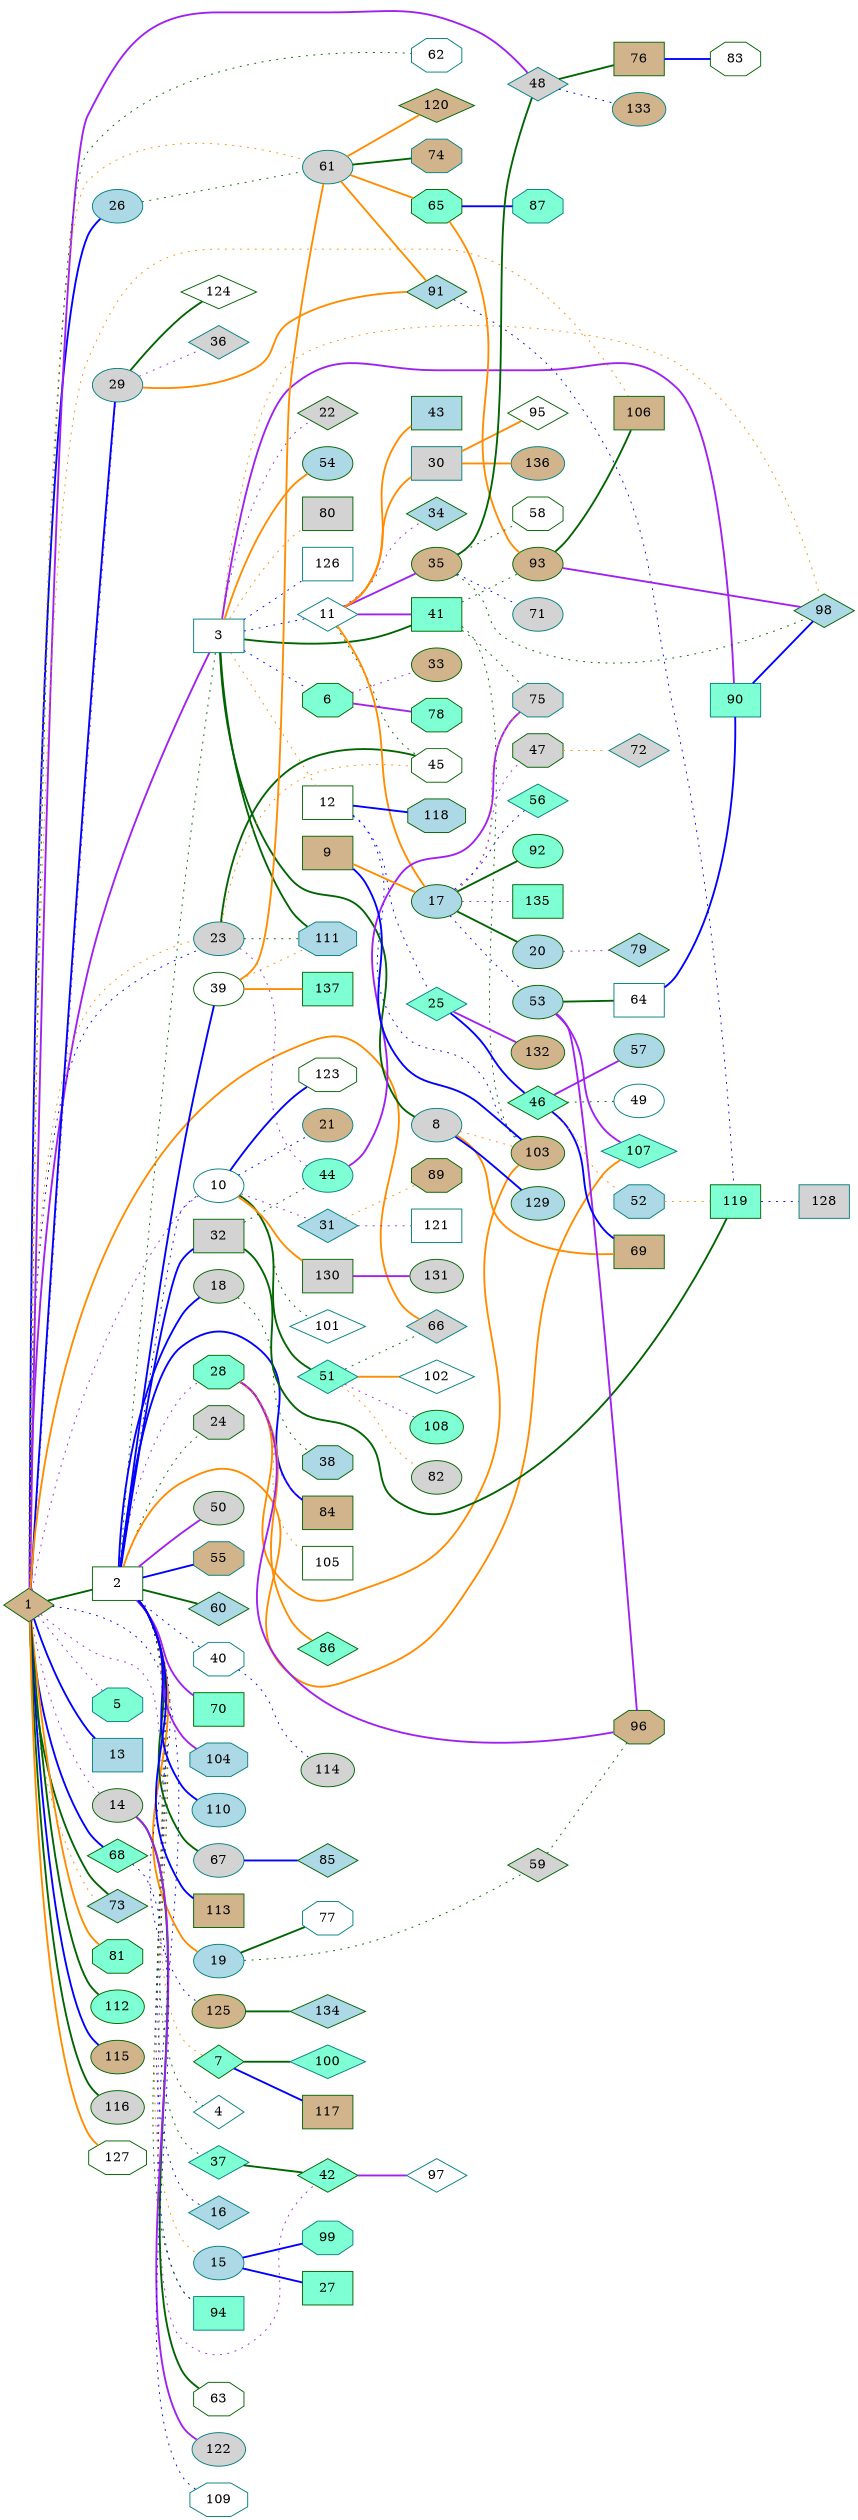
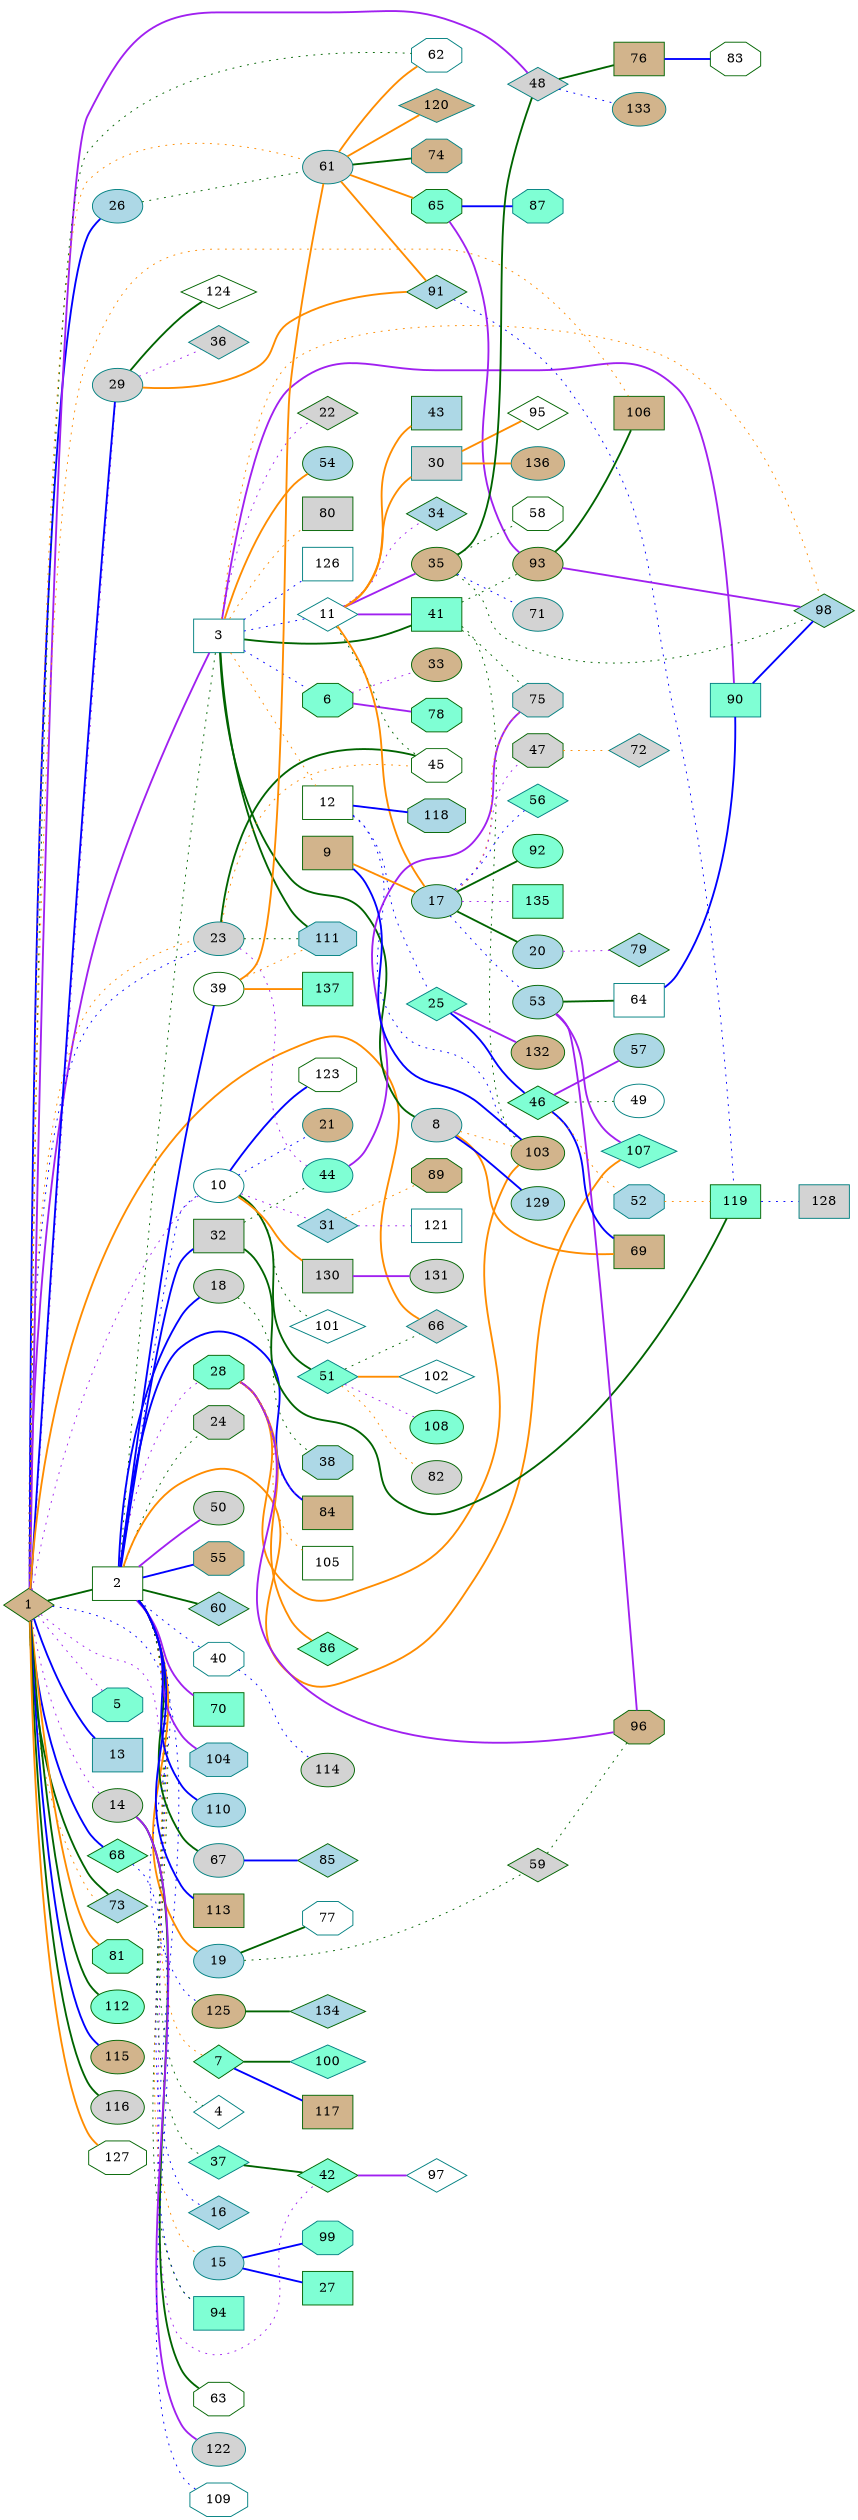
none -> (375, 106)
(437, 106) -> (437, 106)
(486, 387) -> (486, 387)
